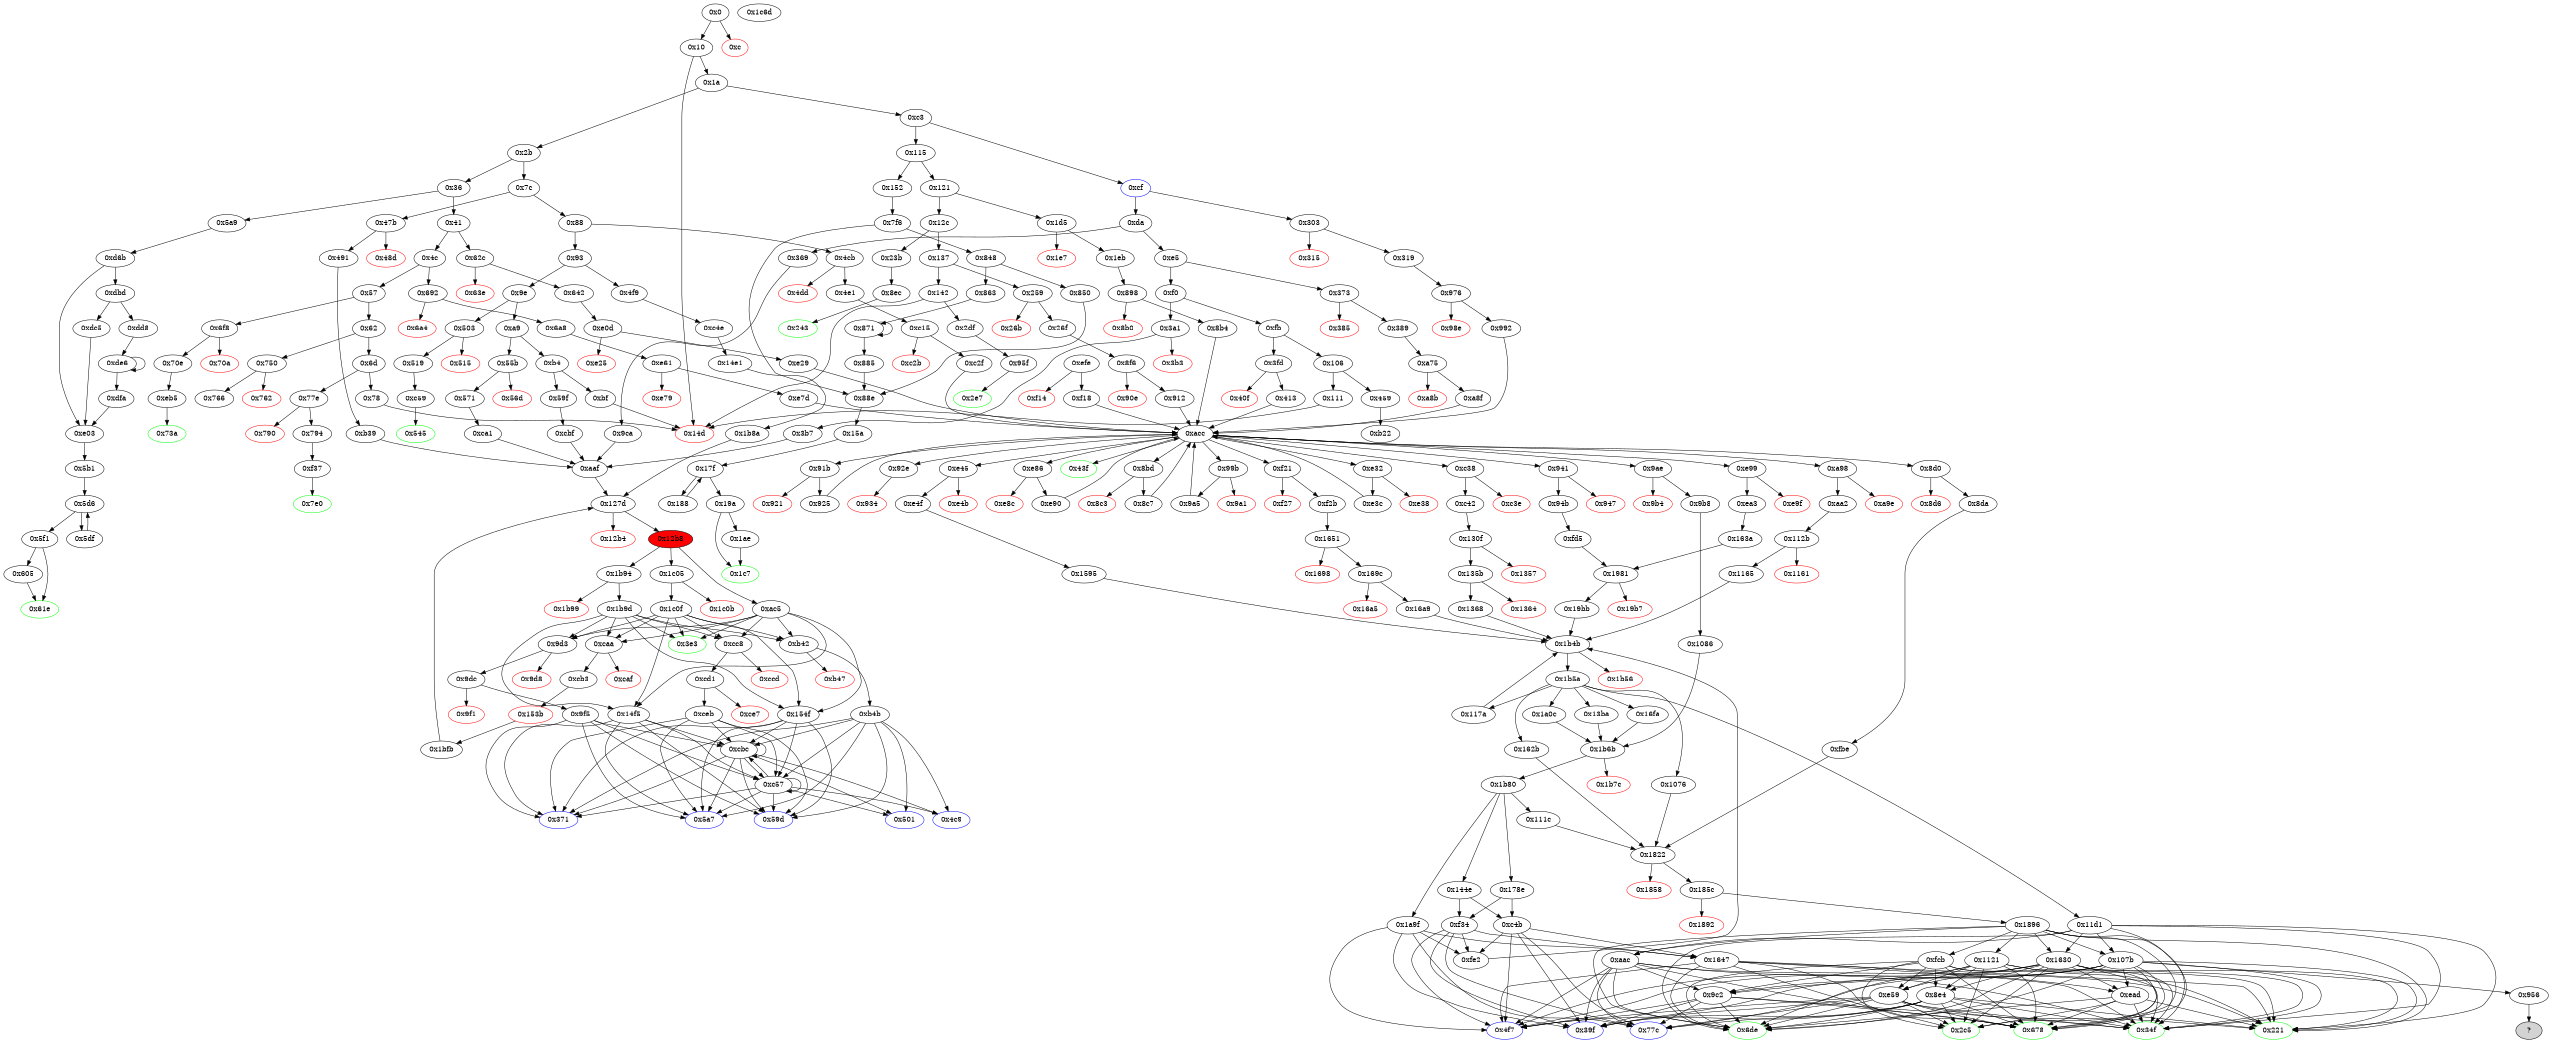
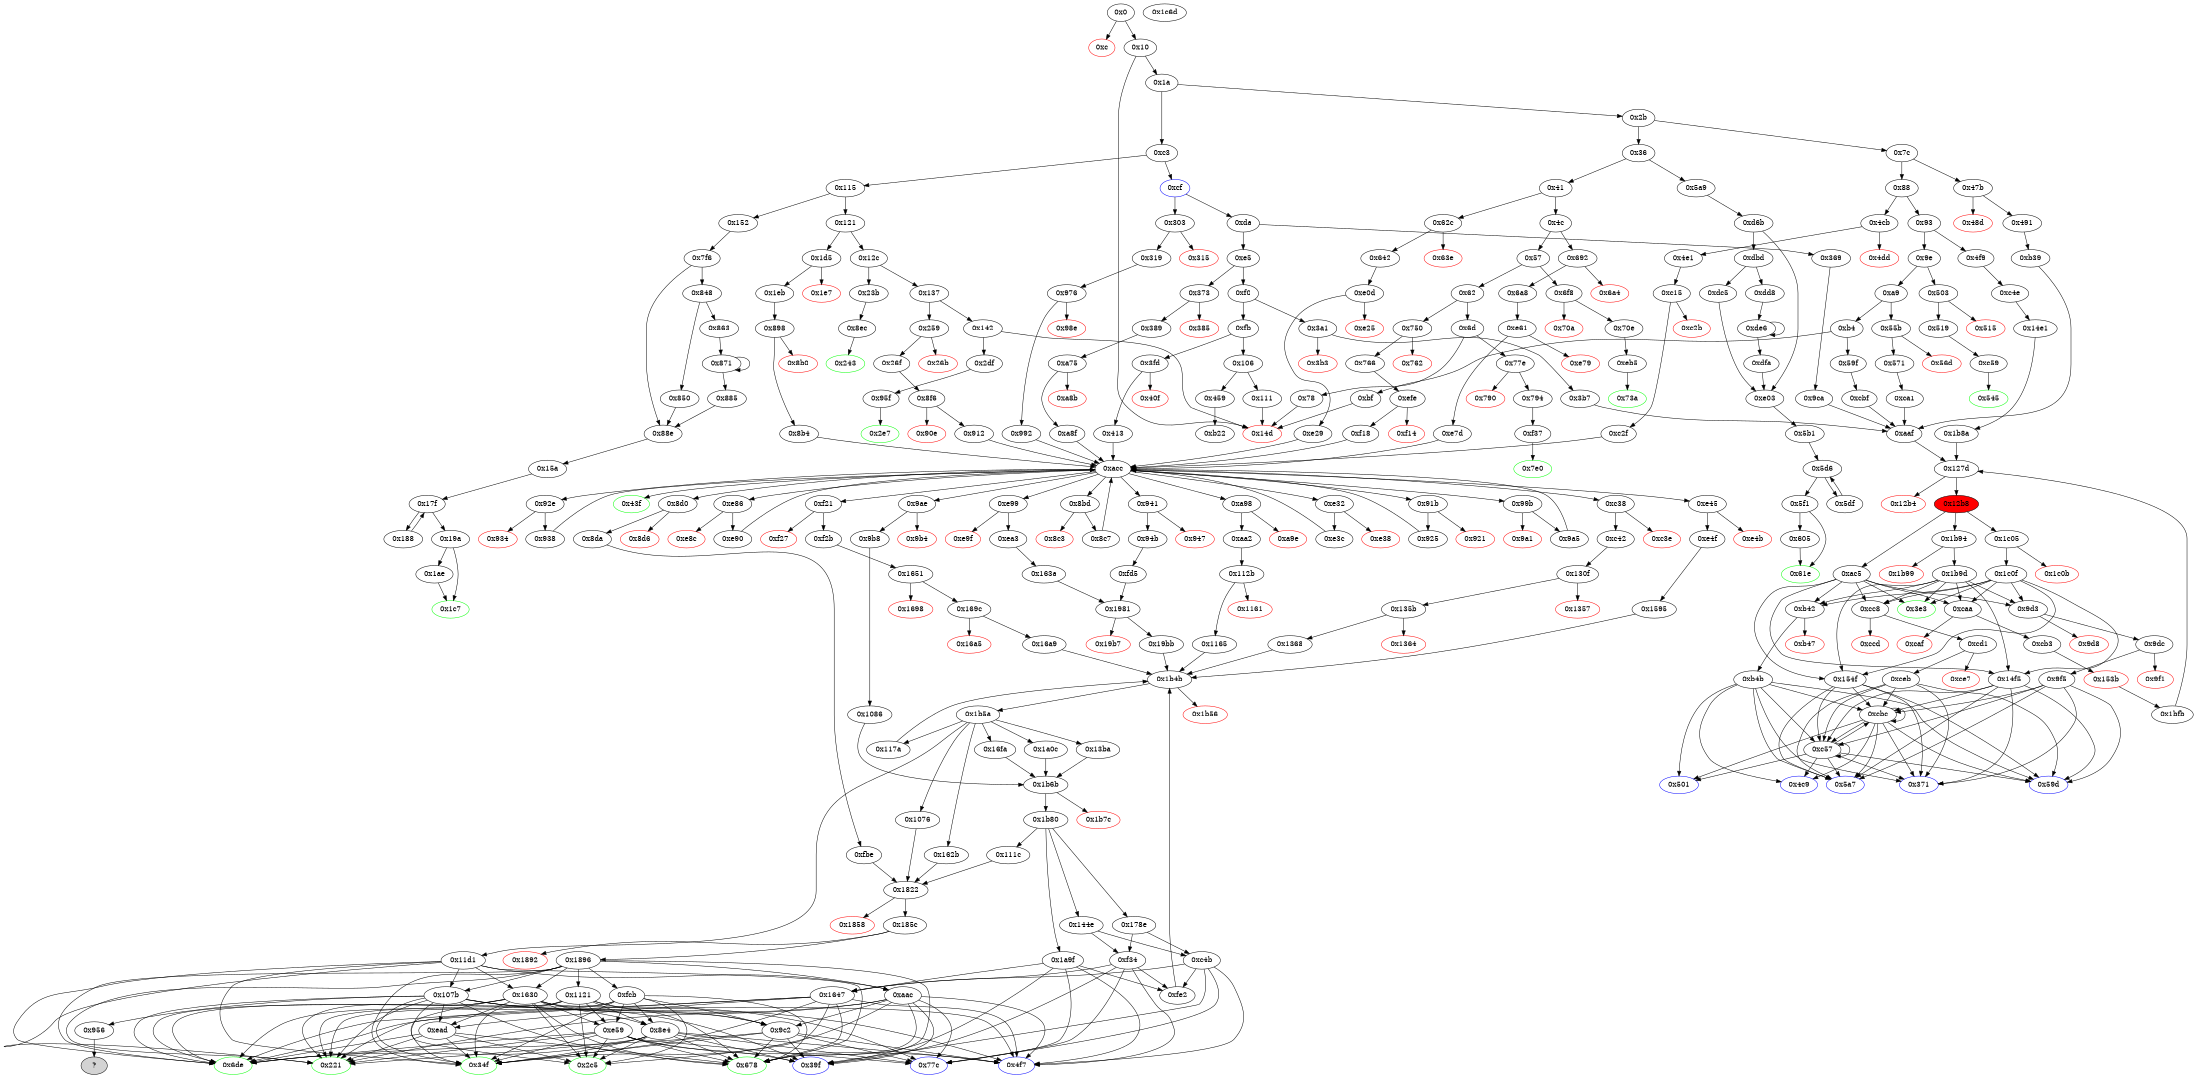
none -> (1385, 380)
none -> (545, 539)
